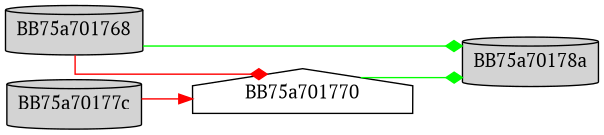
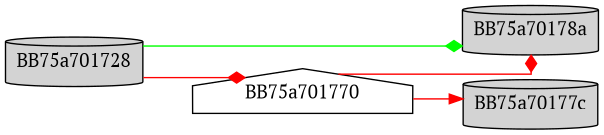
(74, 30) -> (74, 62)
(403, 78) -> (436, 74)
(160, 99) -> (431, 99)
